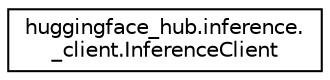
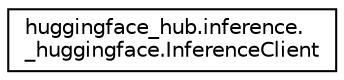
(165, 40) -> (172, 40)
